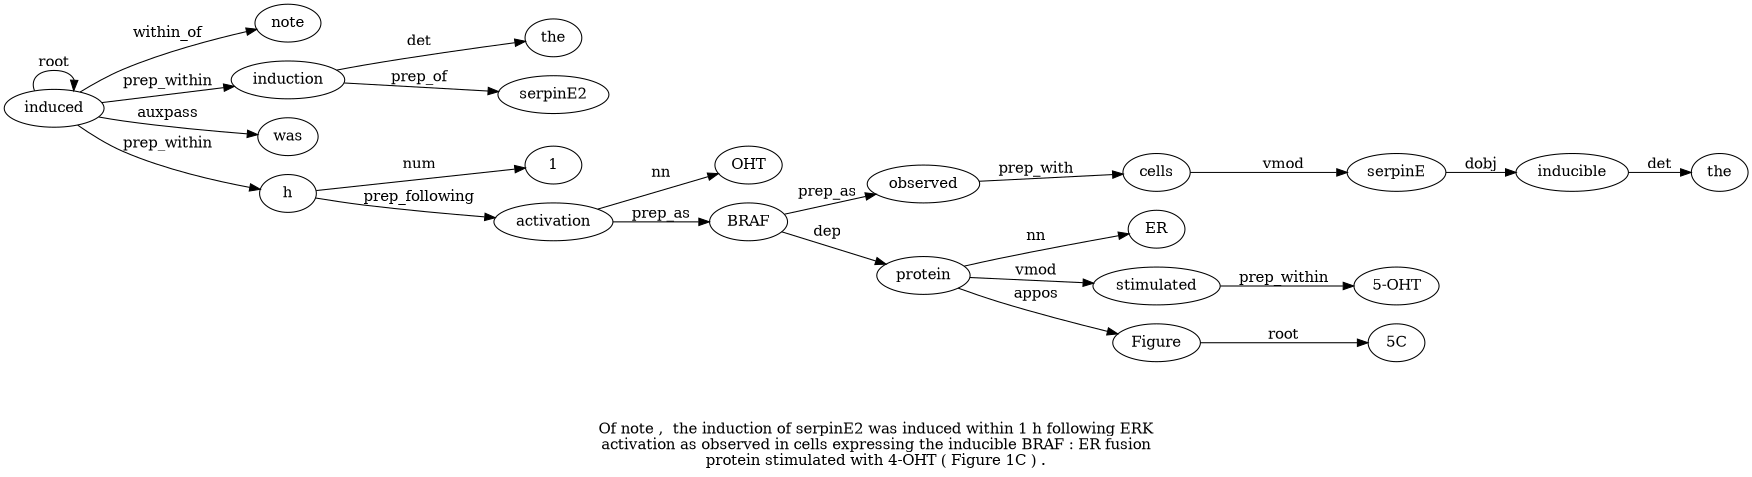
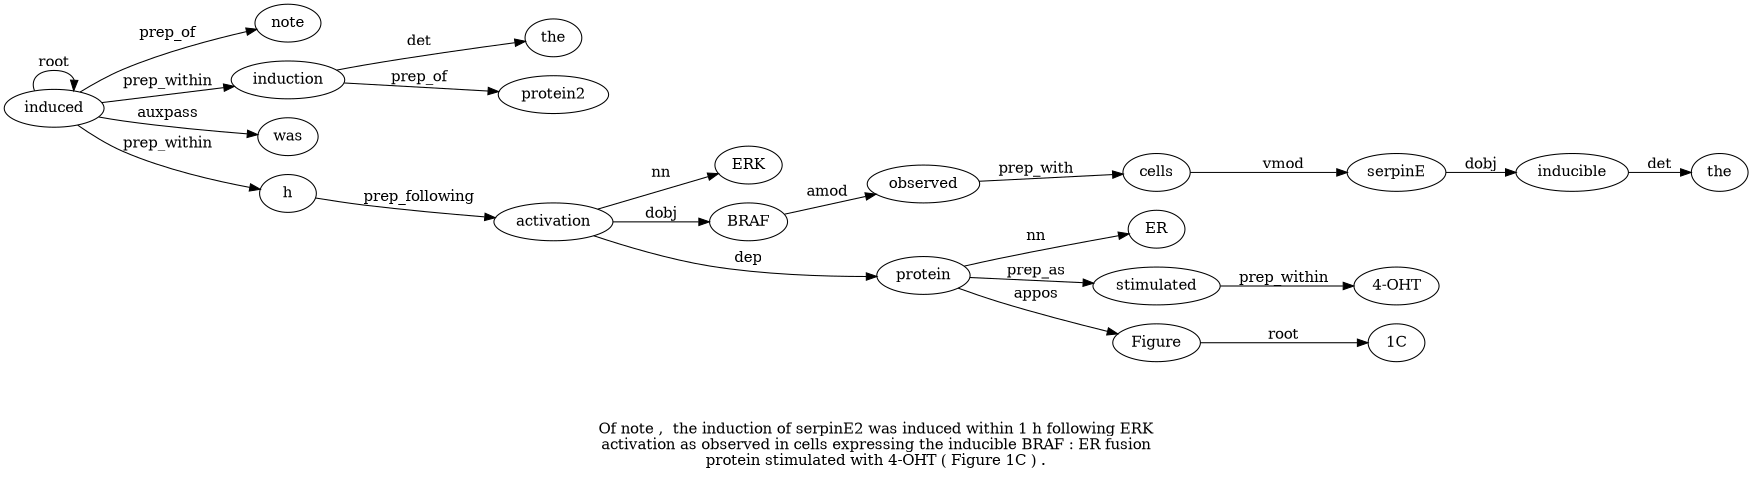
(168, 33) -> (168, 33)
(553, 95) -> (553, 95)
(553, 165) -> none
(749, 165) -> (749, 165)
(827, 192) -> (827, 192)
(661, 214) -> (661, 214)
(829, 246) -> (728, 269)
(1036, 271) -> (1036, 271)
(1396, 286) -> (1396, 286)
(1396, 343) -> (1396, 343)
